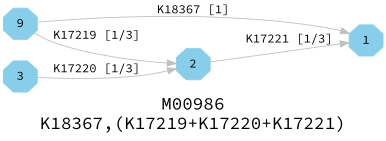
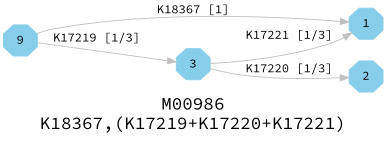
(275, 53) -> (278, 56)
(99, 54) -> (102, 52)
